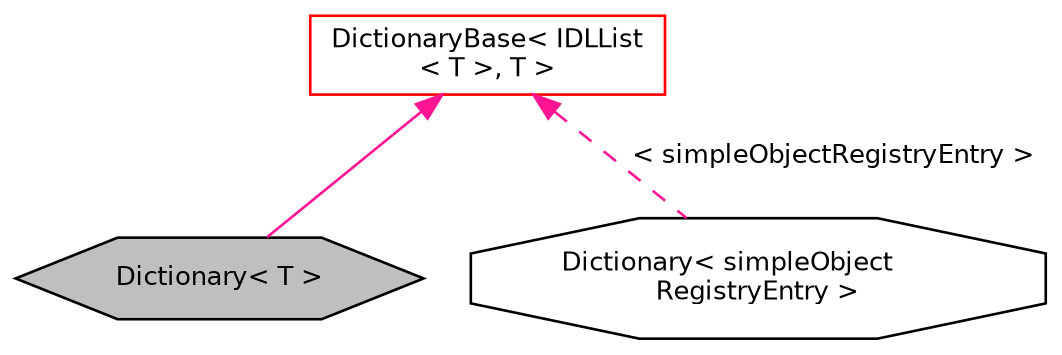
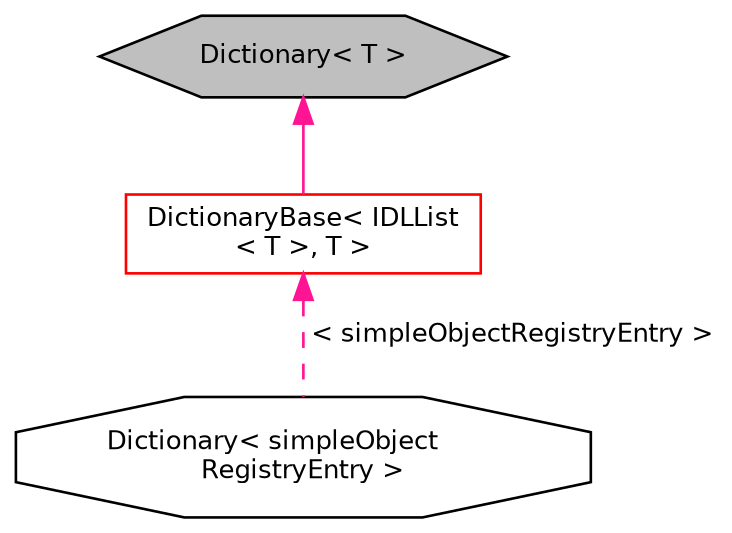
(344, 174) -> (303, 159)
